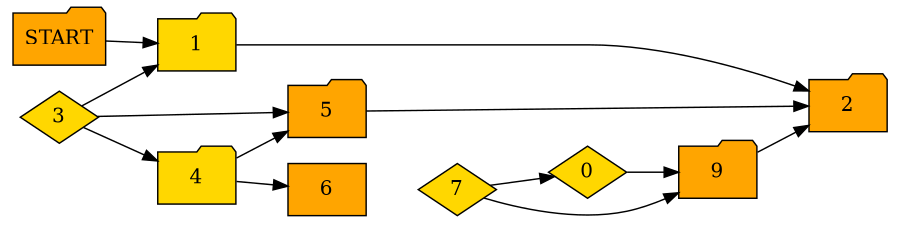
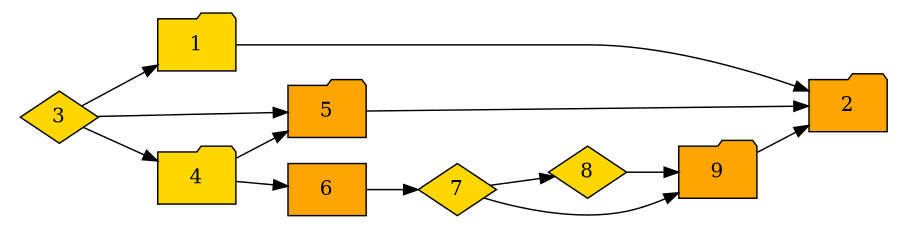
(59, 39) -> none
(588, 172) -> (588, 172)
none -> (385, 190)
